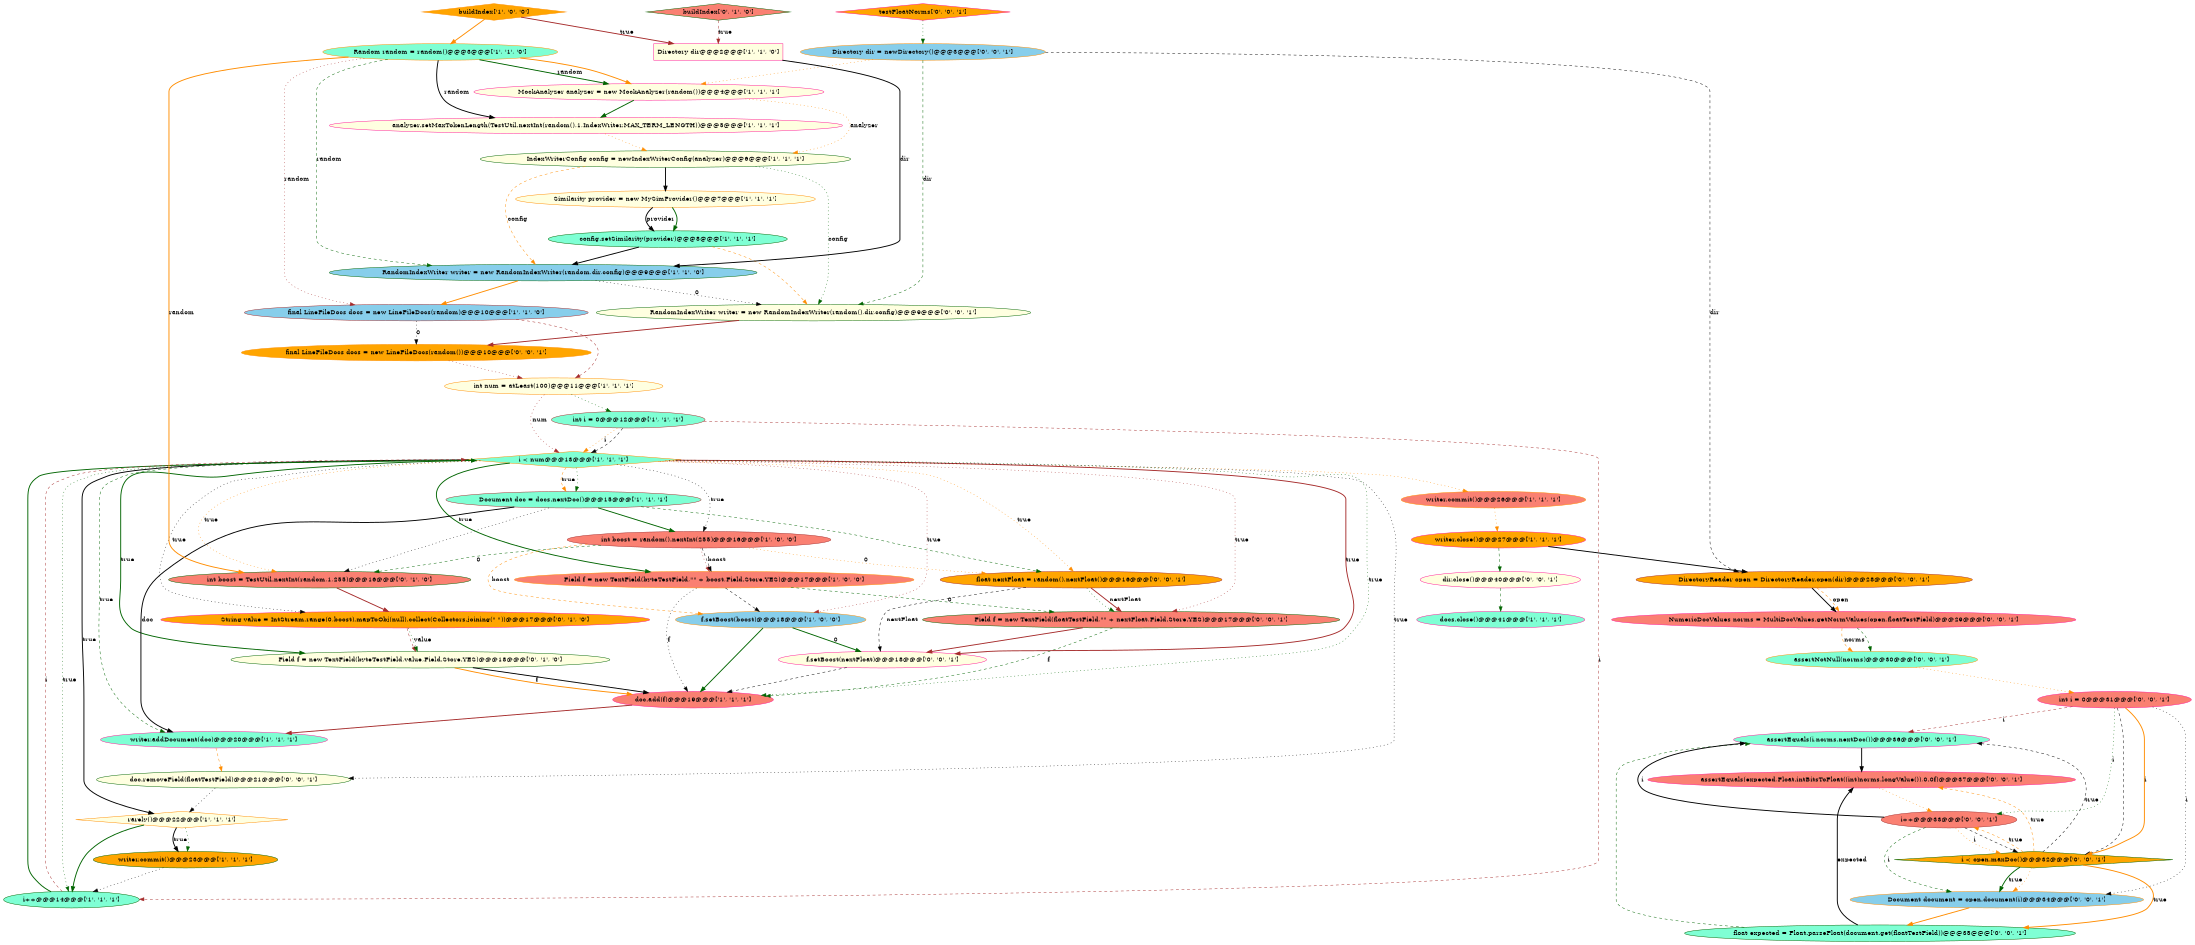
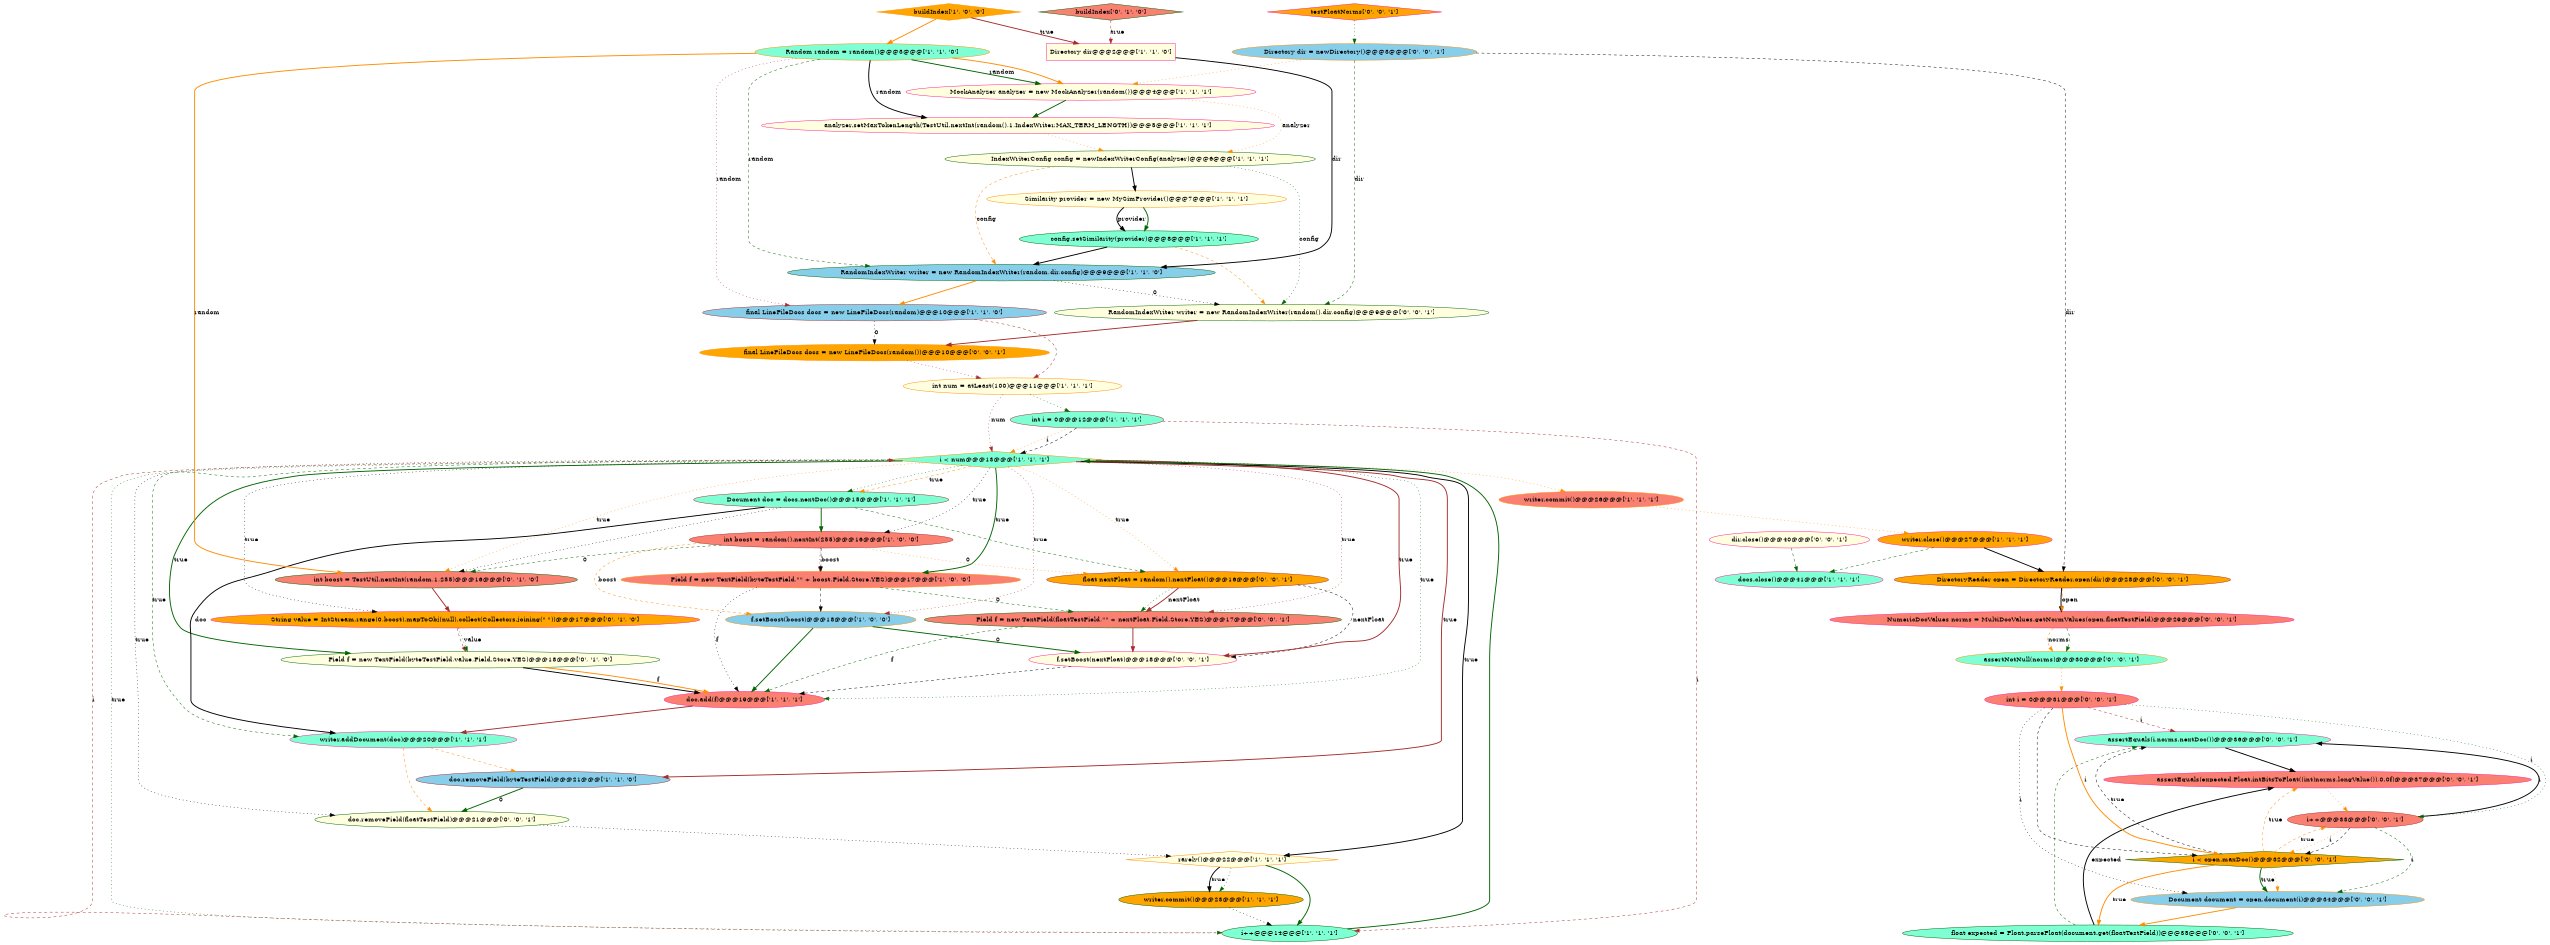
(1499, 557) -> (1884, 559)
none -> (543, 780)
